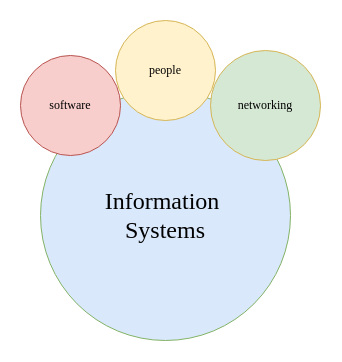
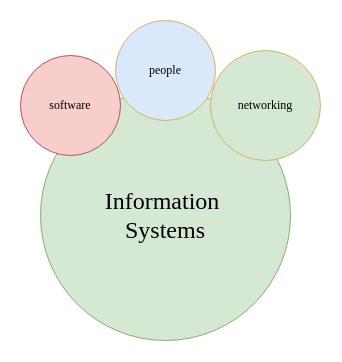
(166, 71) -> (166, 71)
(166, 216) -> (166, 216)
